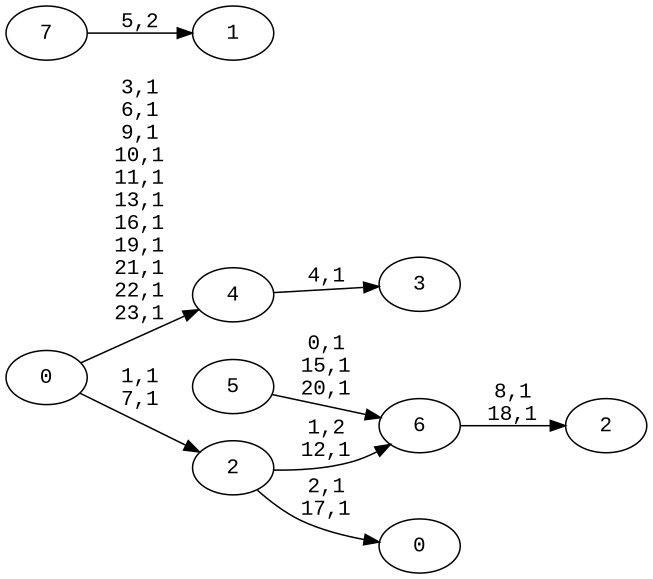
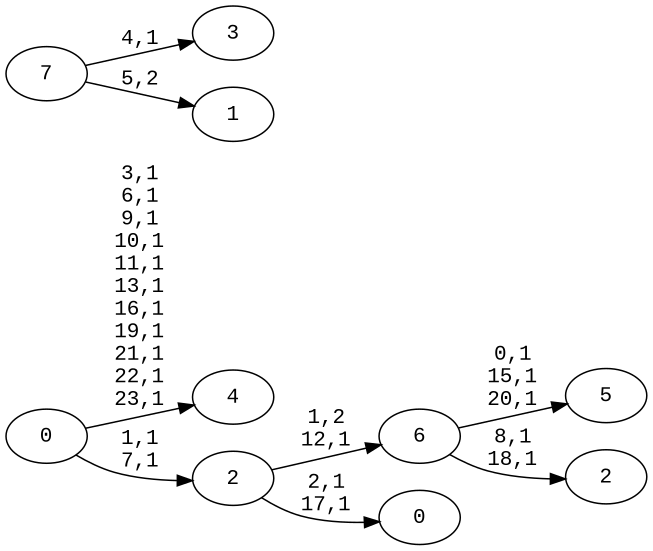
(319, 290) -> (132, 55)
(319, 405) -> (505, 418)
